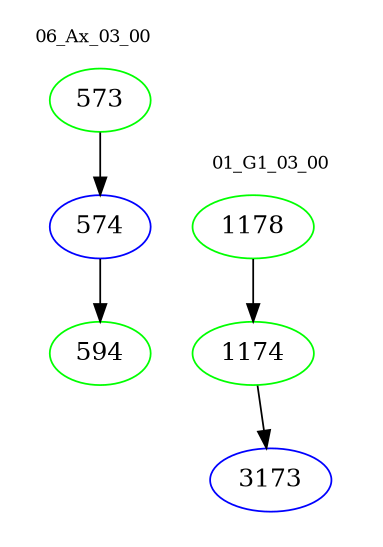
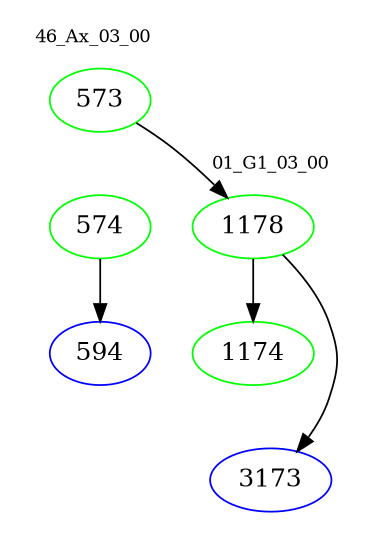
(93, 38) -> (93, 38)
(100, 155) -> (191, 163)
(100, 227) -> (100, 227)
(100, 353) -> (100, 353)
(261, 408) -> (335, 341)
